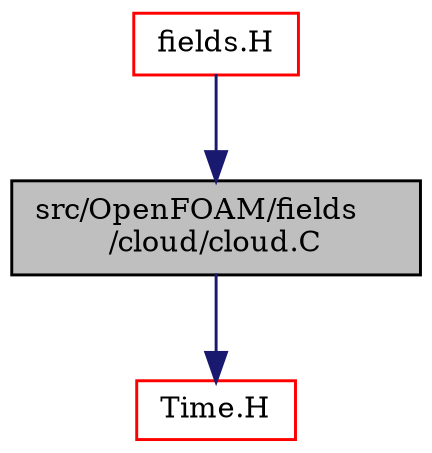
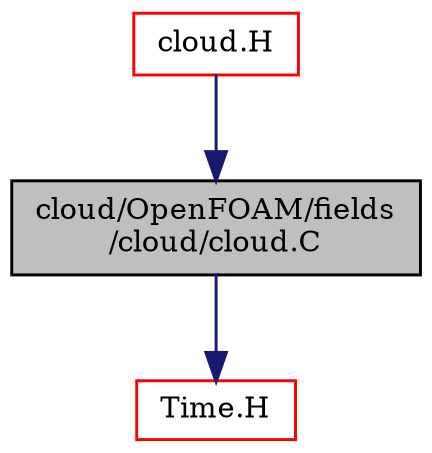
(216, 44) -> (216, 44)
(216, 228) -> (216, 228)
